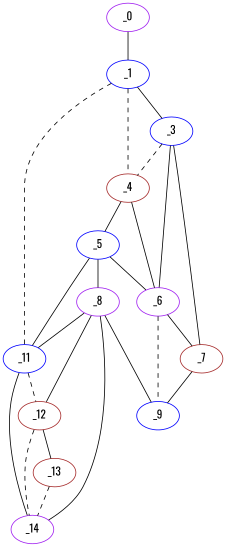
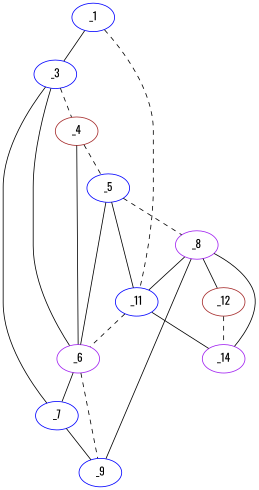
(128, 17) -> none
(128, 131) -> none
(113, 217) -> (92, 160)
(98, 274) -> (157, 219)
(202, 359) -> (57, 416)
(32, 387) -> (107, 330)
(55, 473) -> none
